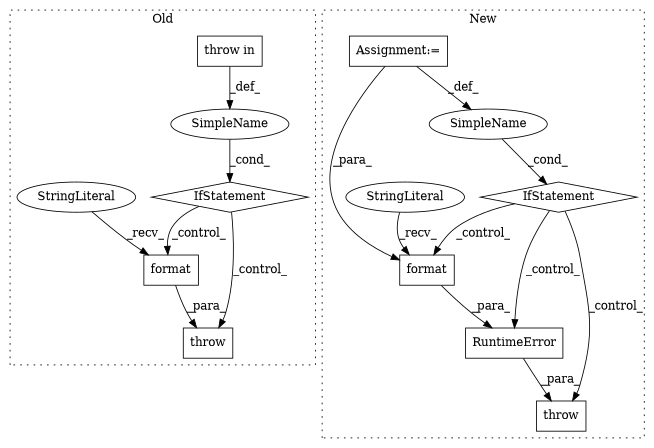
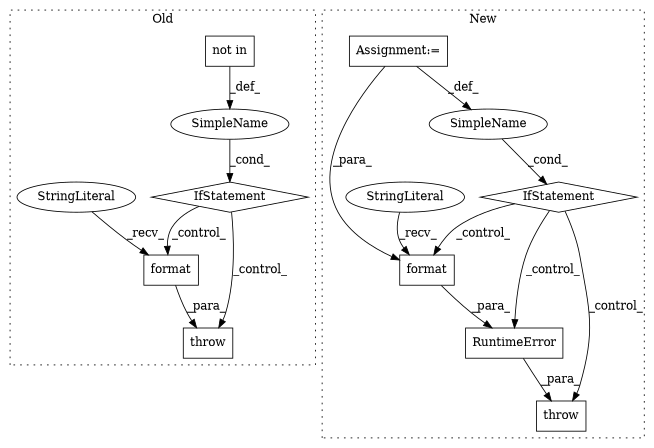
(230, 51) -> (230, 51)
